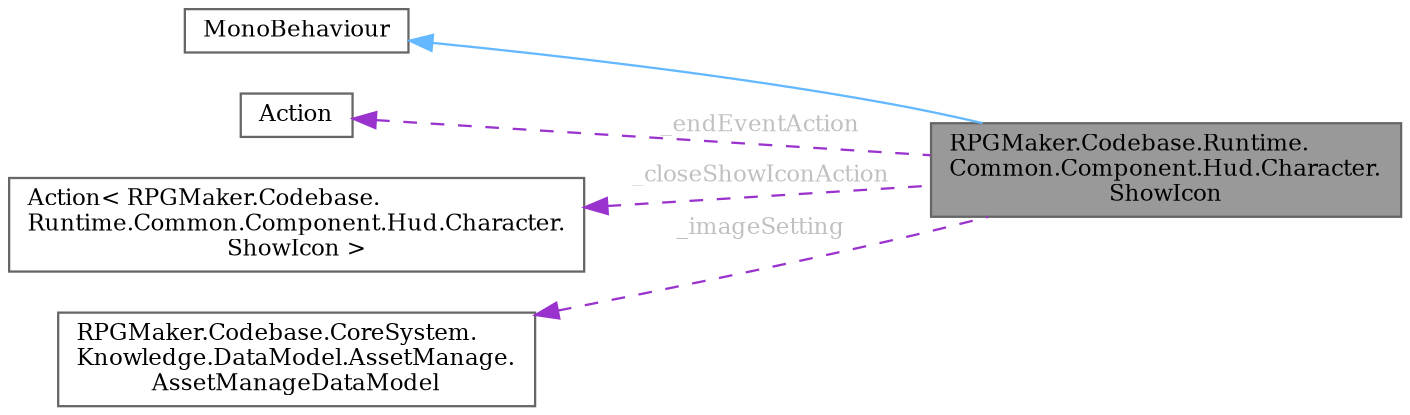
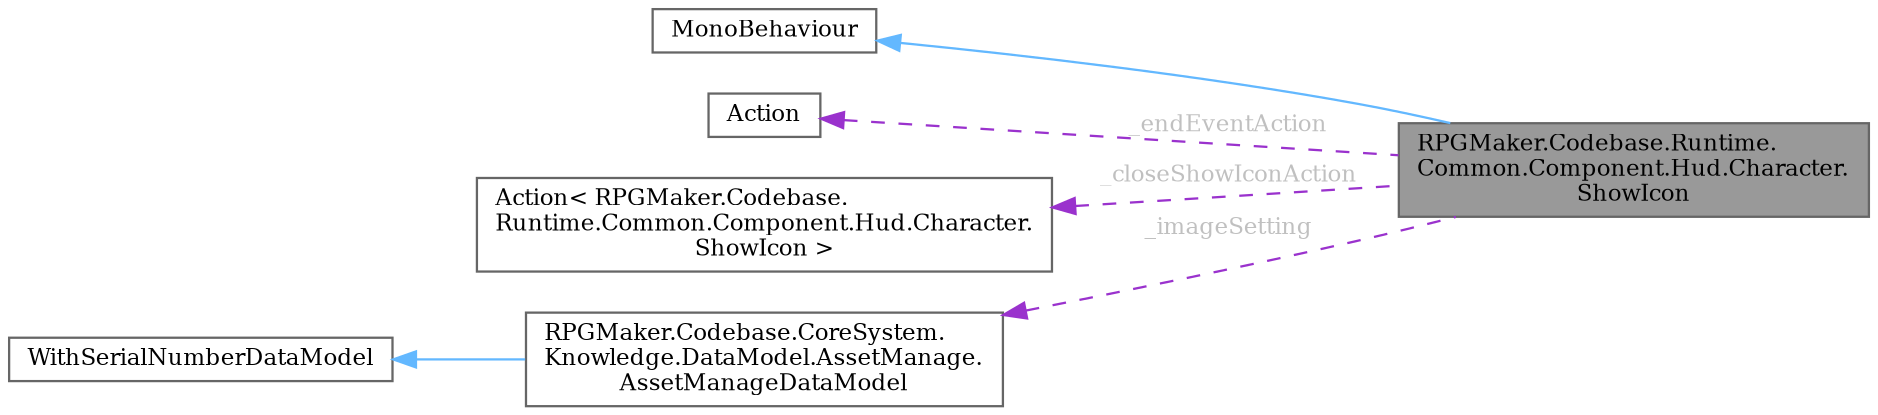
none -> (201, 359)
